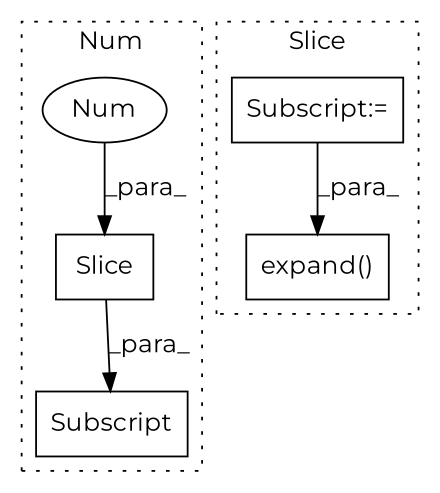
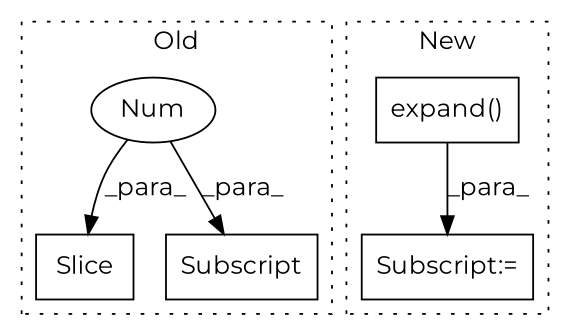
(112, 42) -> (177, 42)
(318, 42) -> (447, 42)
(318, 179) -> (447, 179)
(108, 336) -> (192, 180)
